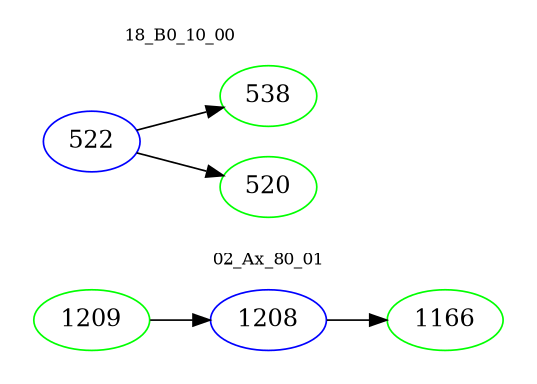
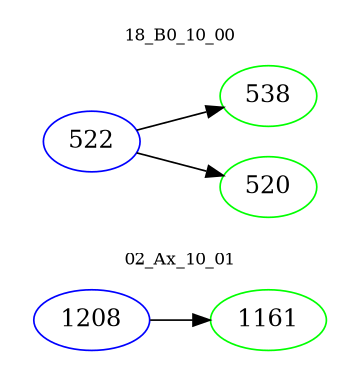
(268, 260) -> (180, 260)
(92, 320) -> none
(445, 320) -> (268, 320)
